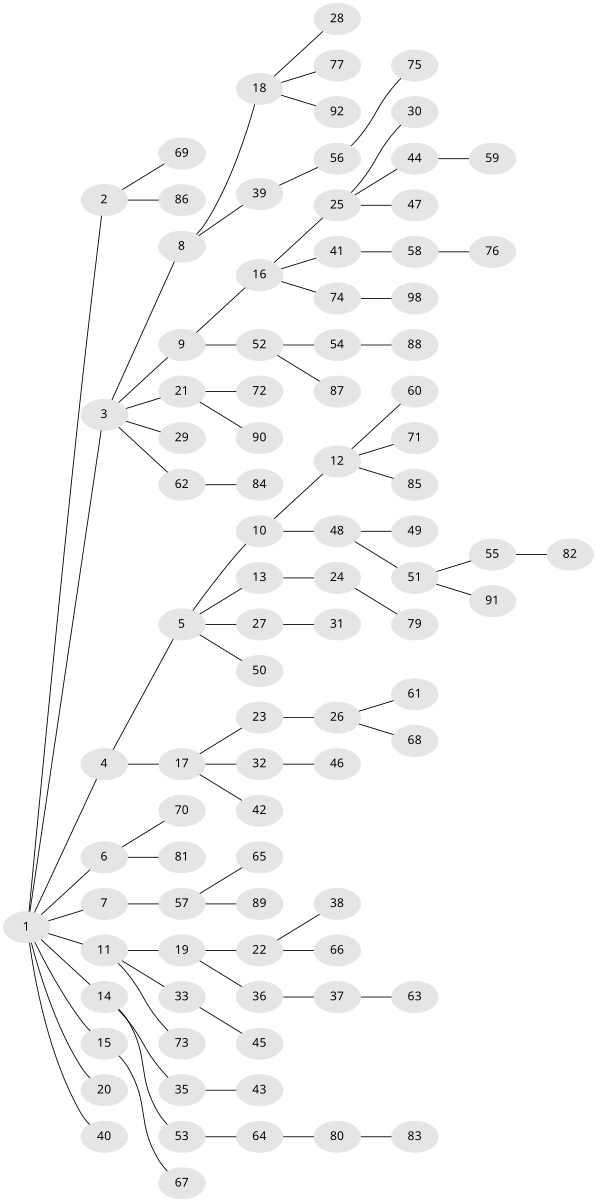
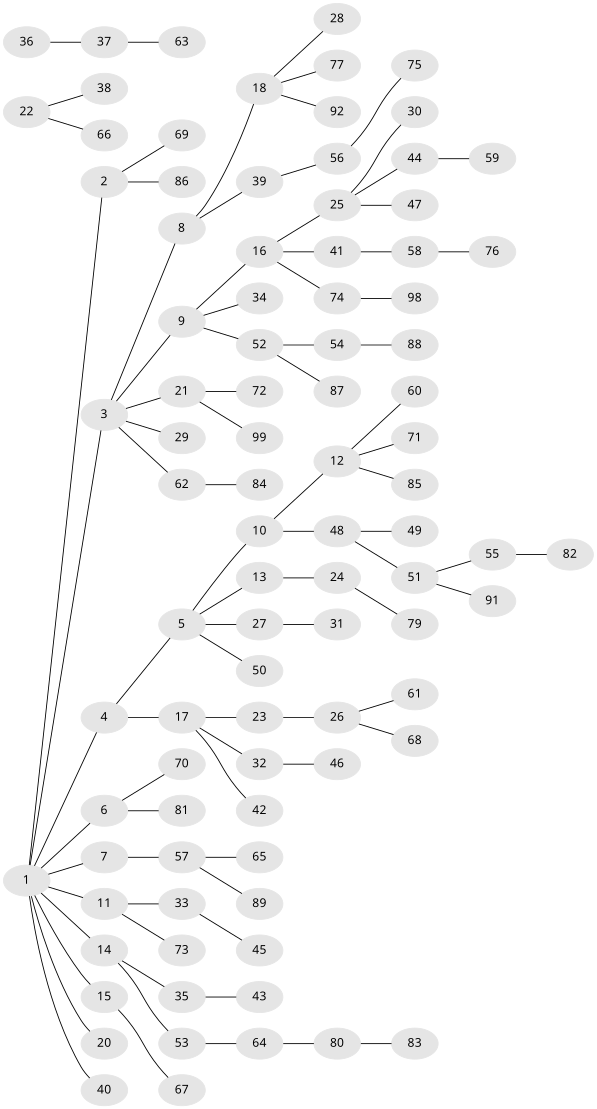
none -> (260, 298)
(260, 438) -> (260, 438)
(182, 950) -> none
